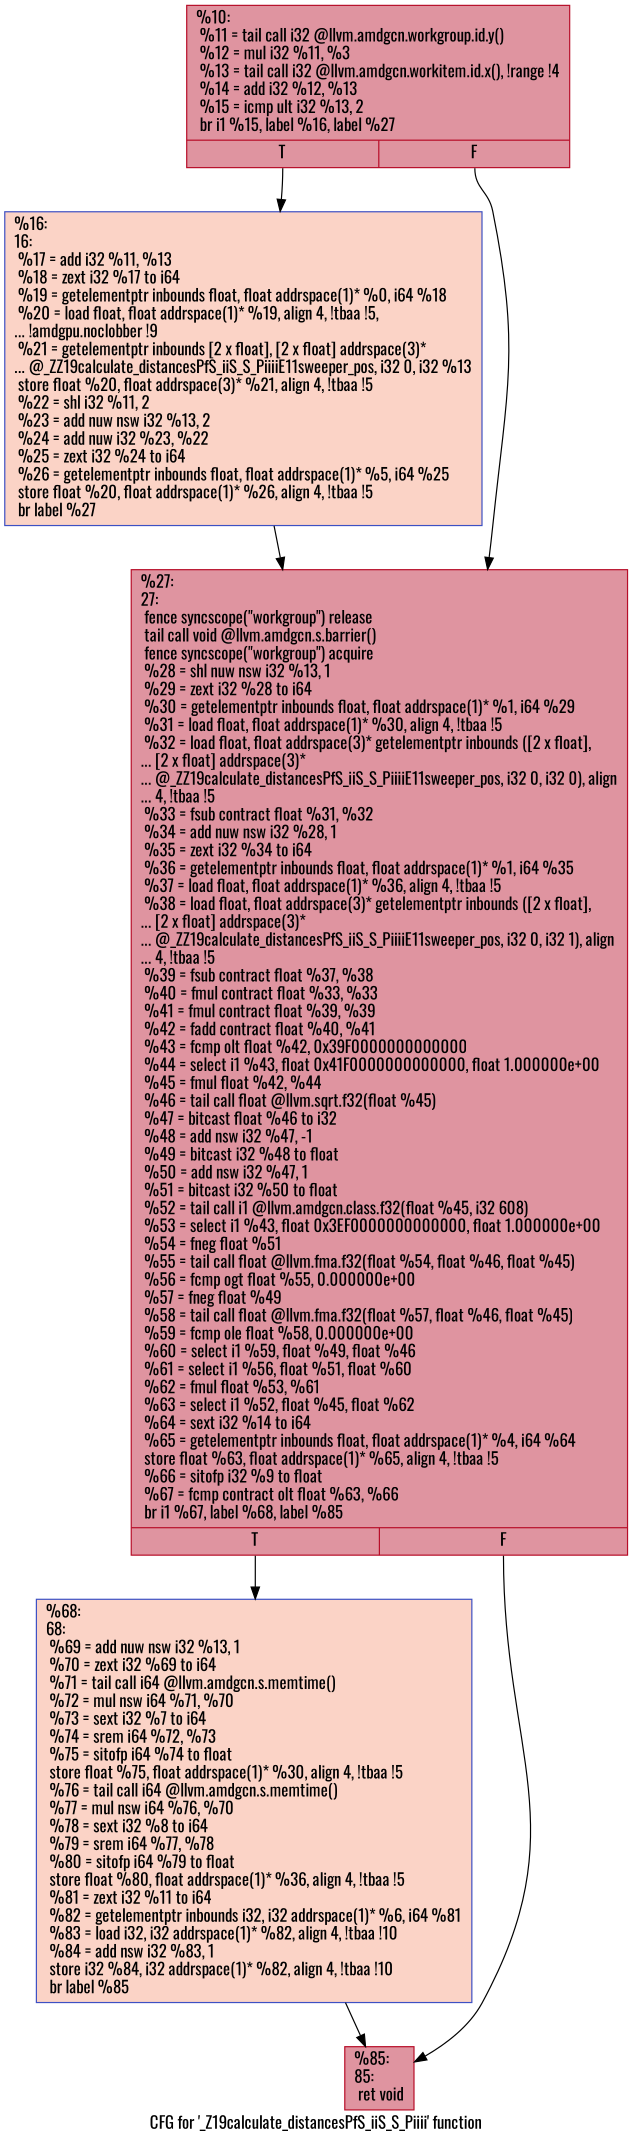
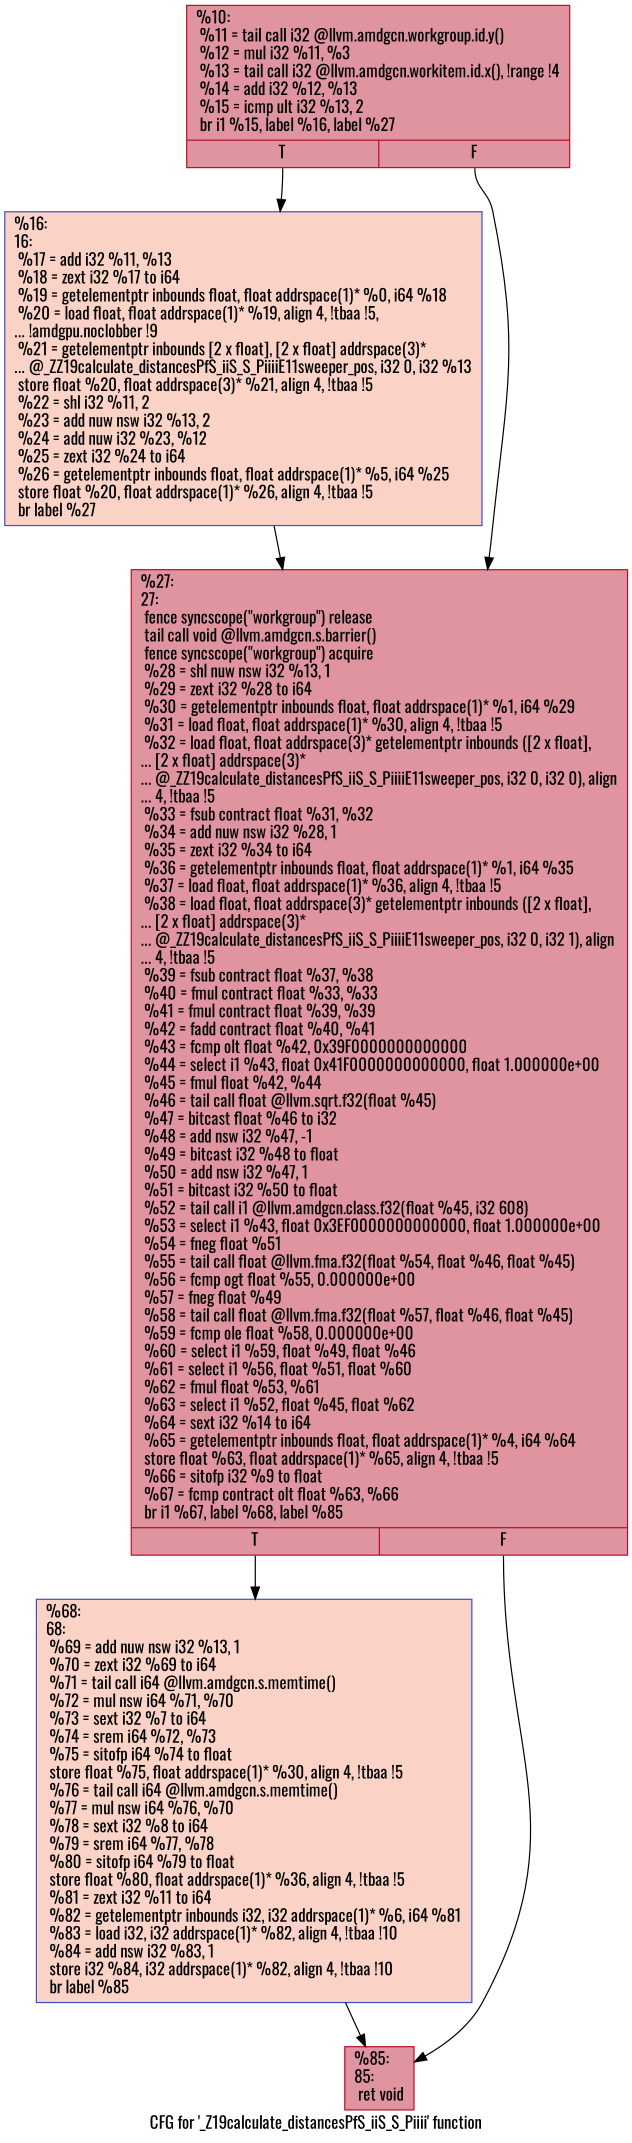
(112, 440) -> (111, 440)
